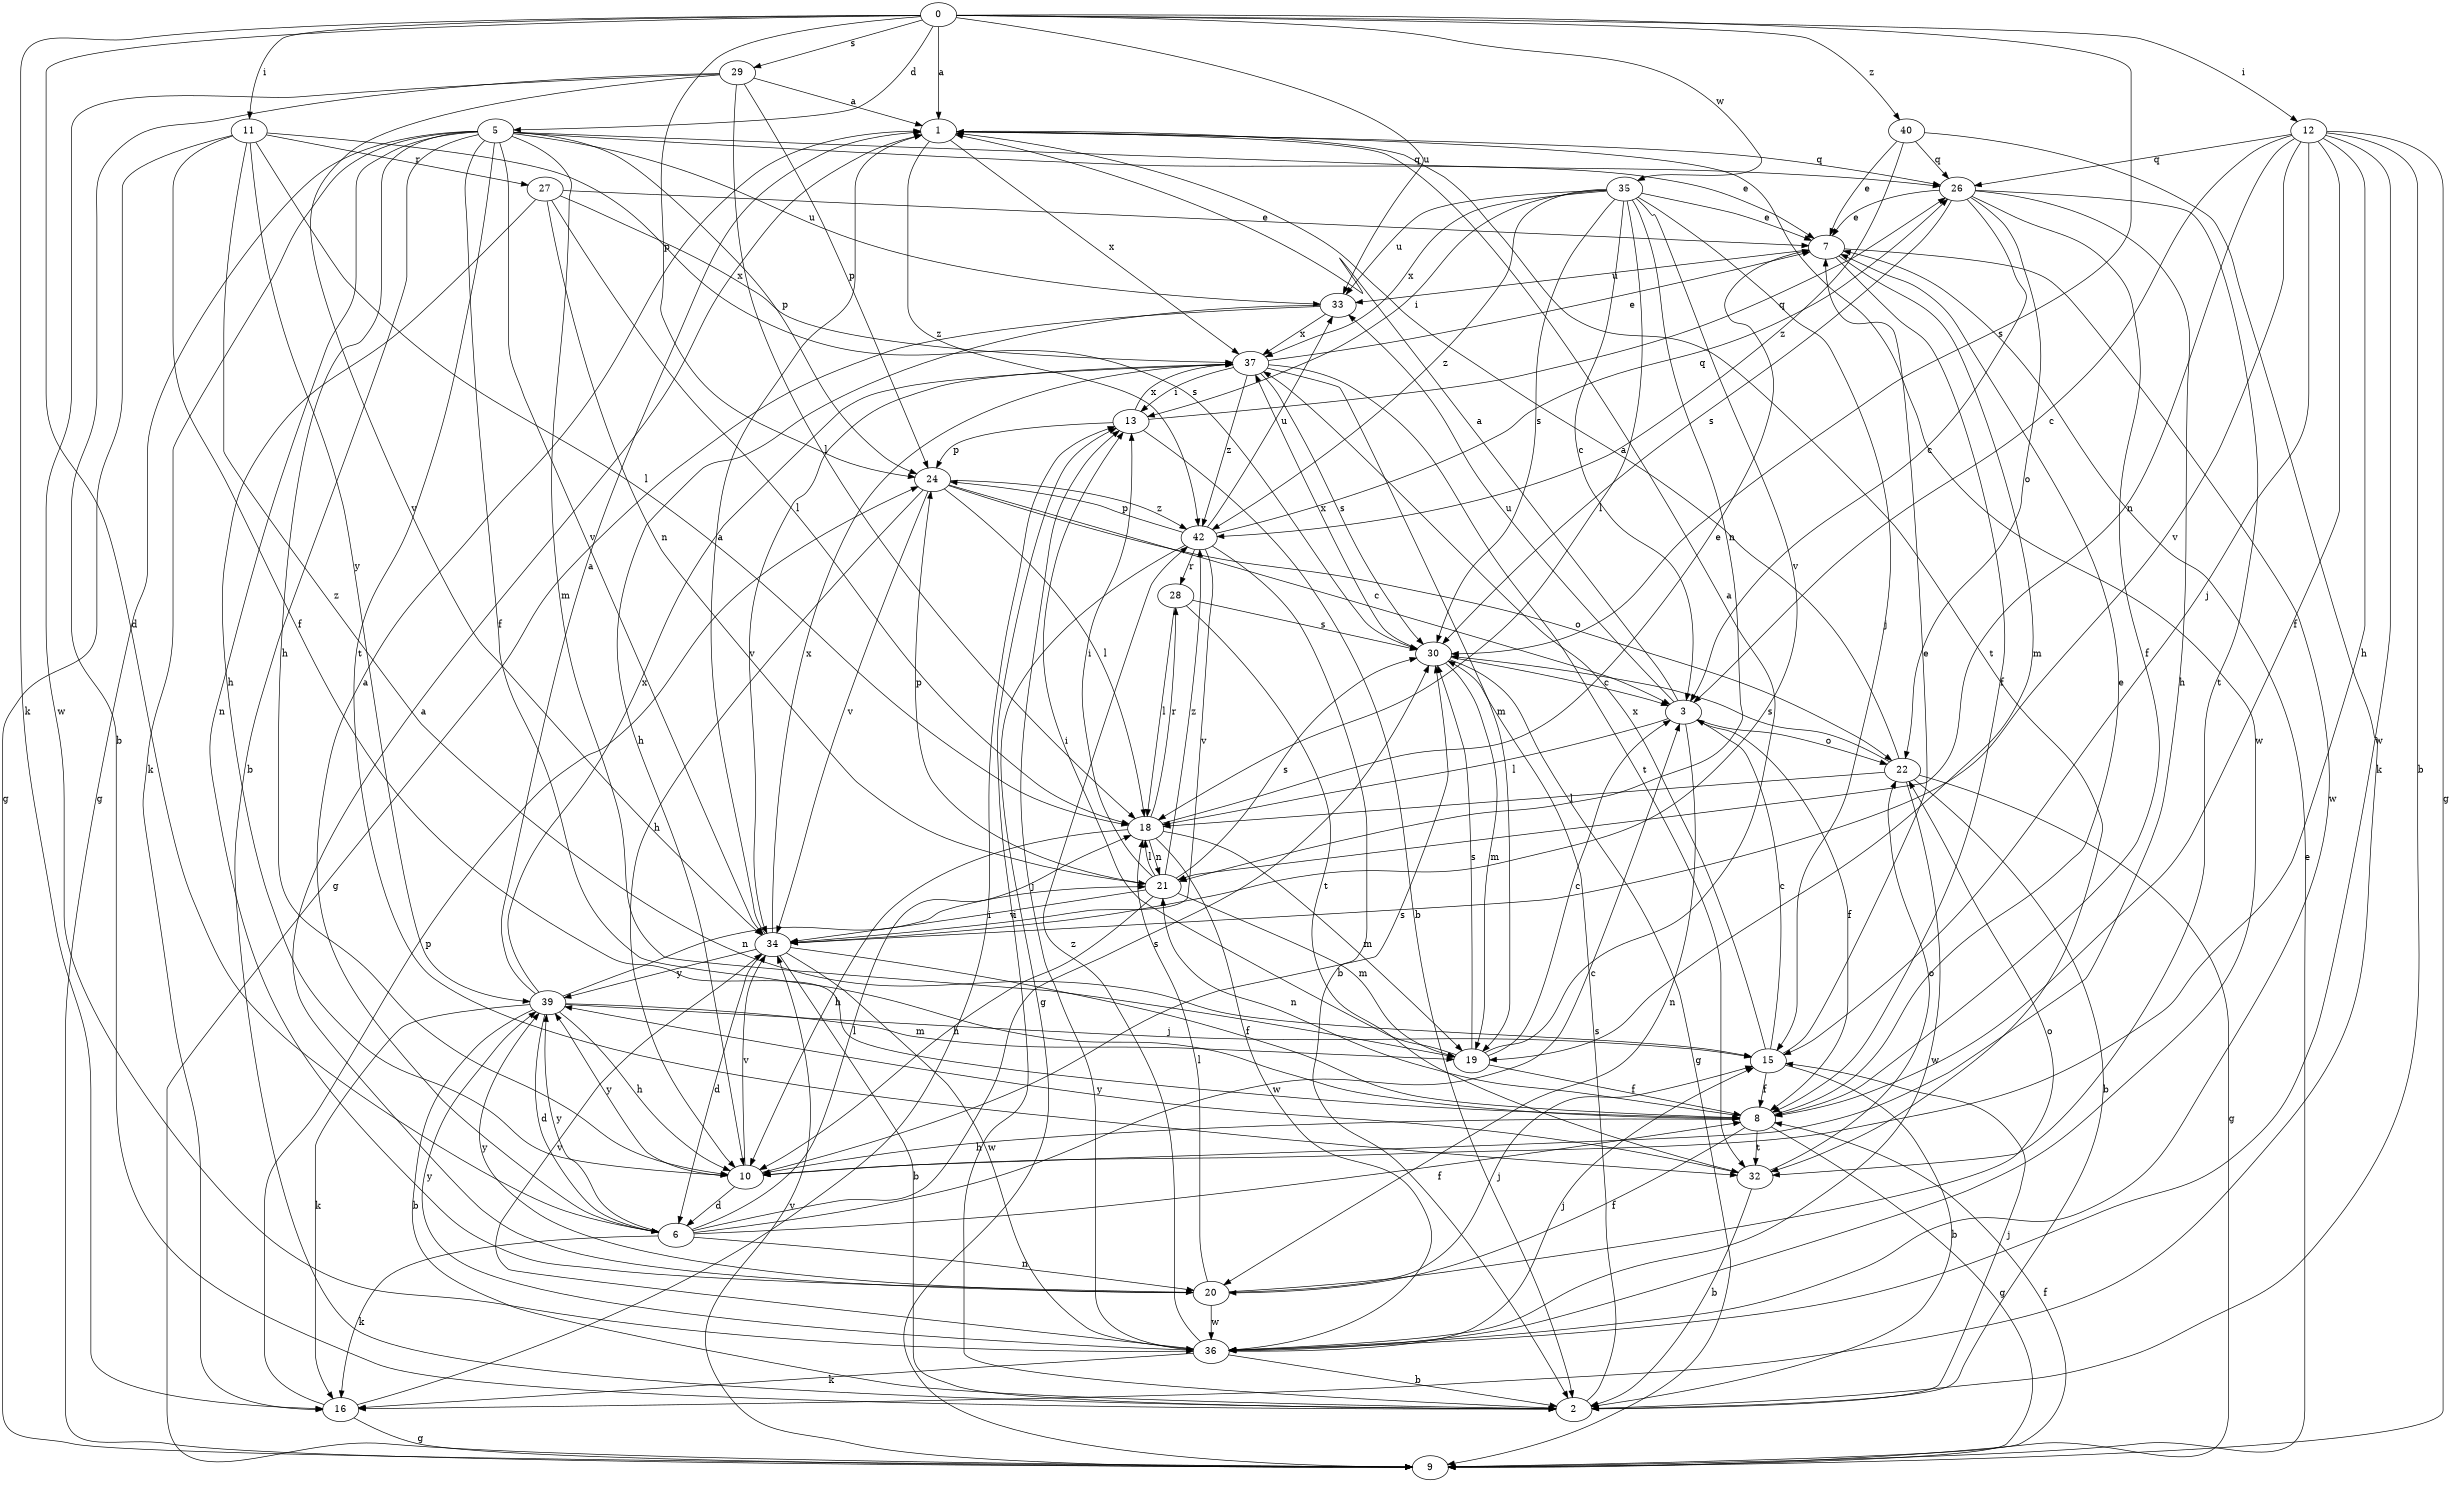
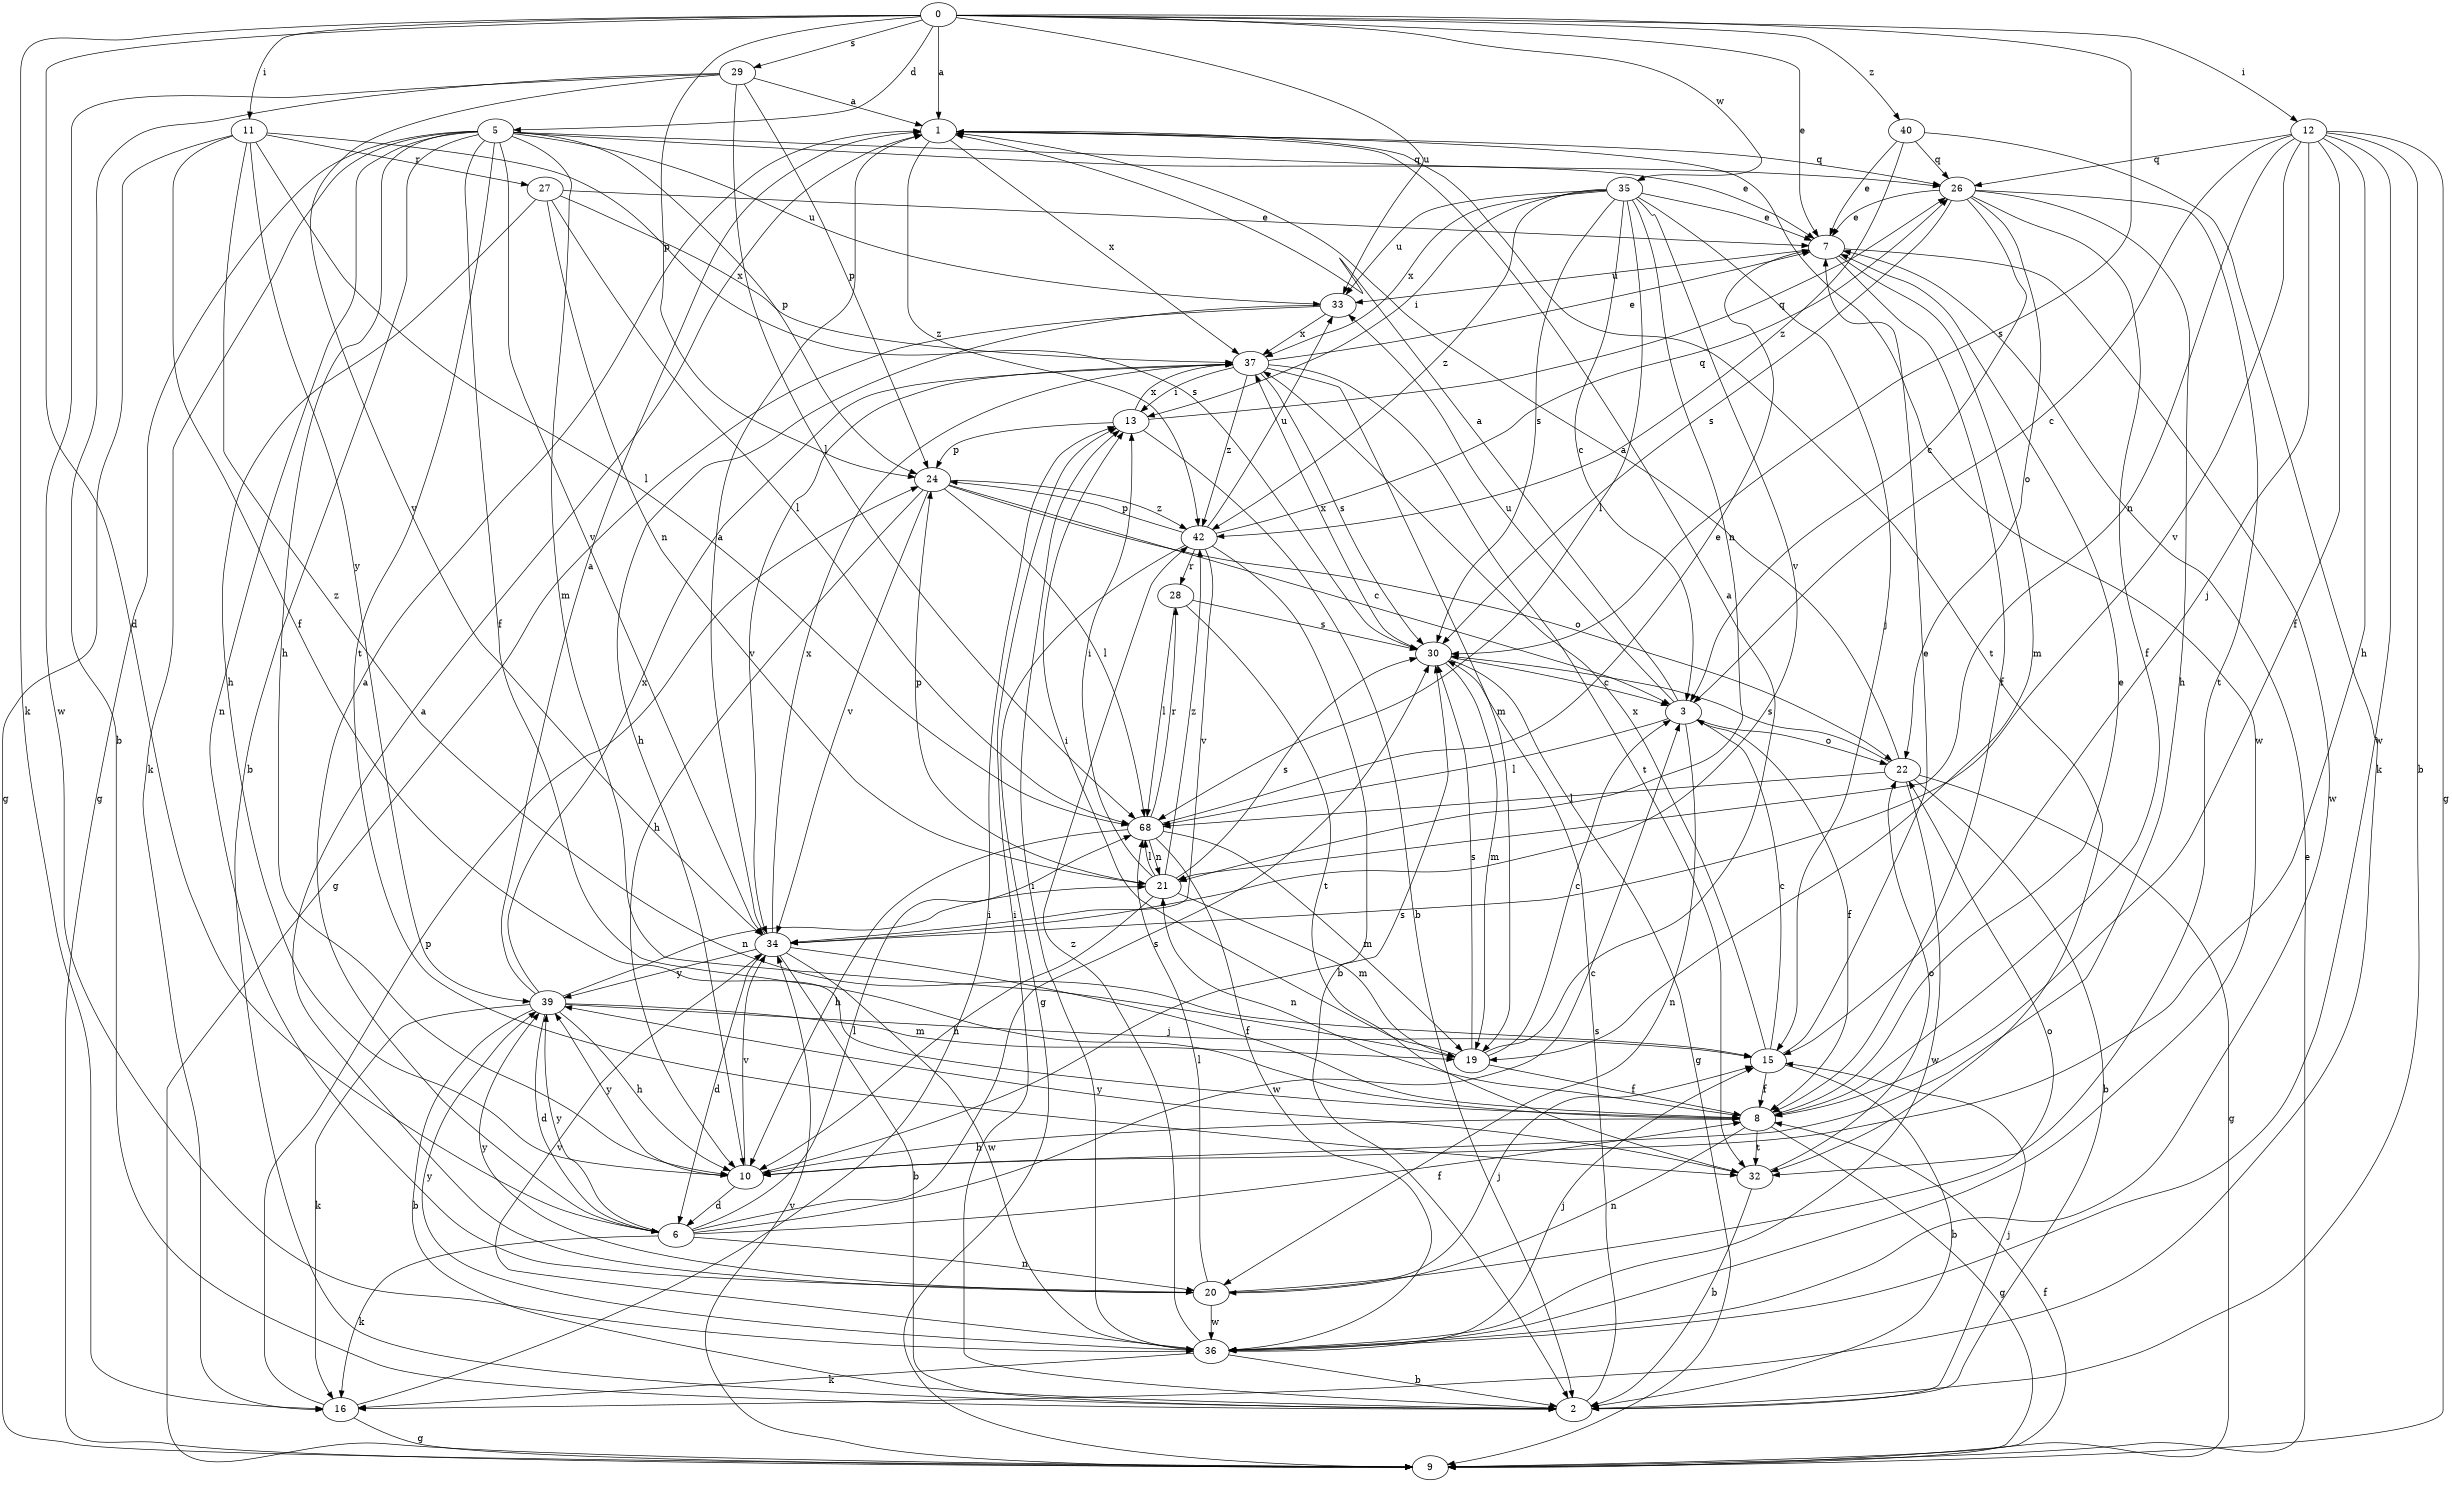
none -> (1461, 30)
(1146, 828) -> (1146, 828)
(1033, 887) -> (1033, 887)
(972, 916) -> none
(1614, 1206) -> (1614, 1206)
